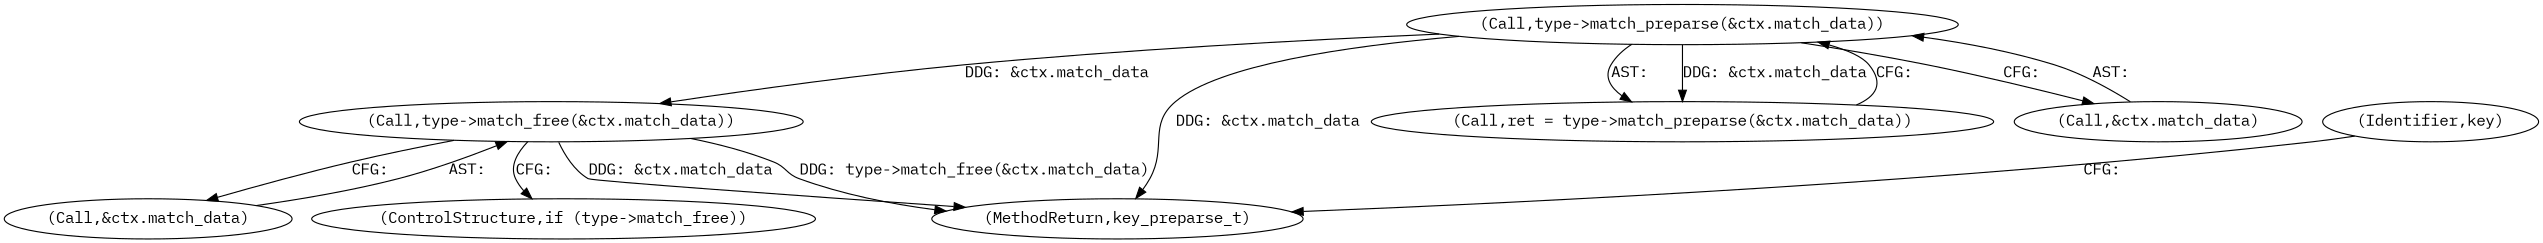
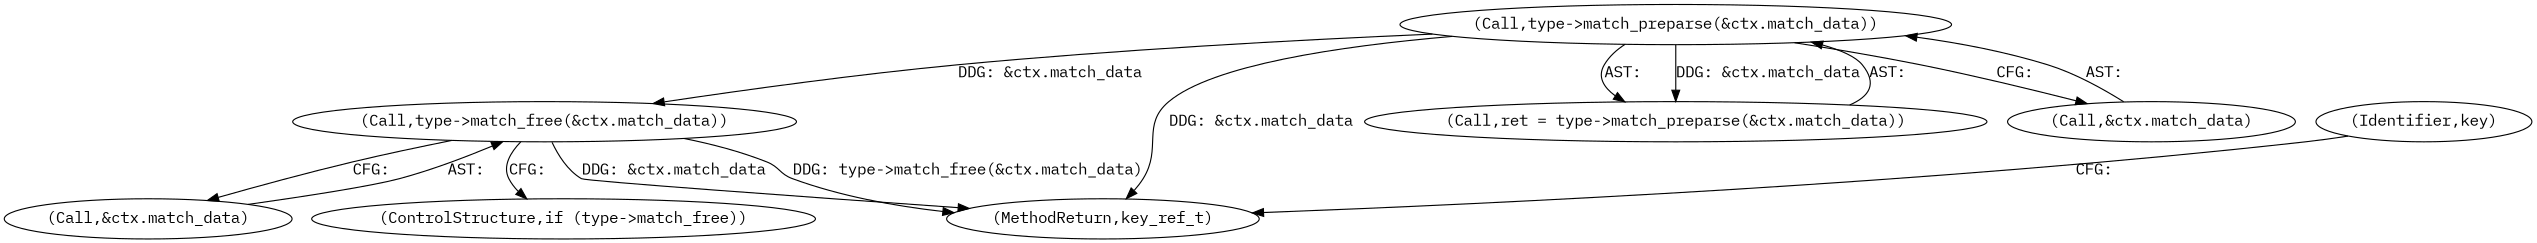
(1899, 73) -> (1892, 73)
(1117, 219) -> (1103, 219)
